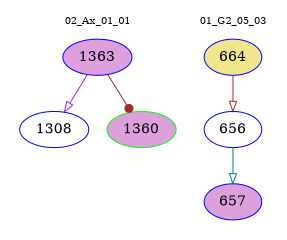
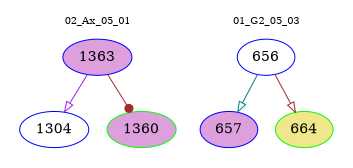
(98, 22) -> (98, 22)
(233, 57) -> (304, 130)
(233, 88) -> (283, 89)
(54, 130) -> (54, 130)
